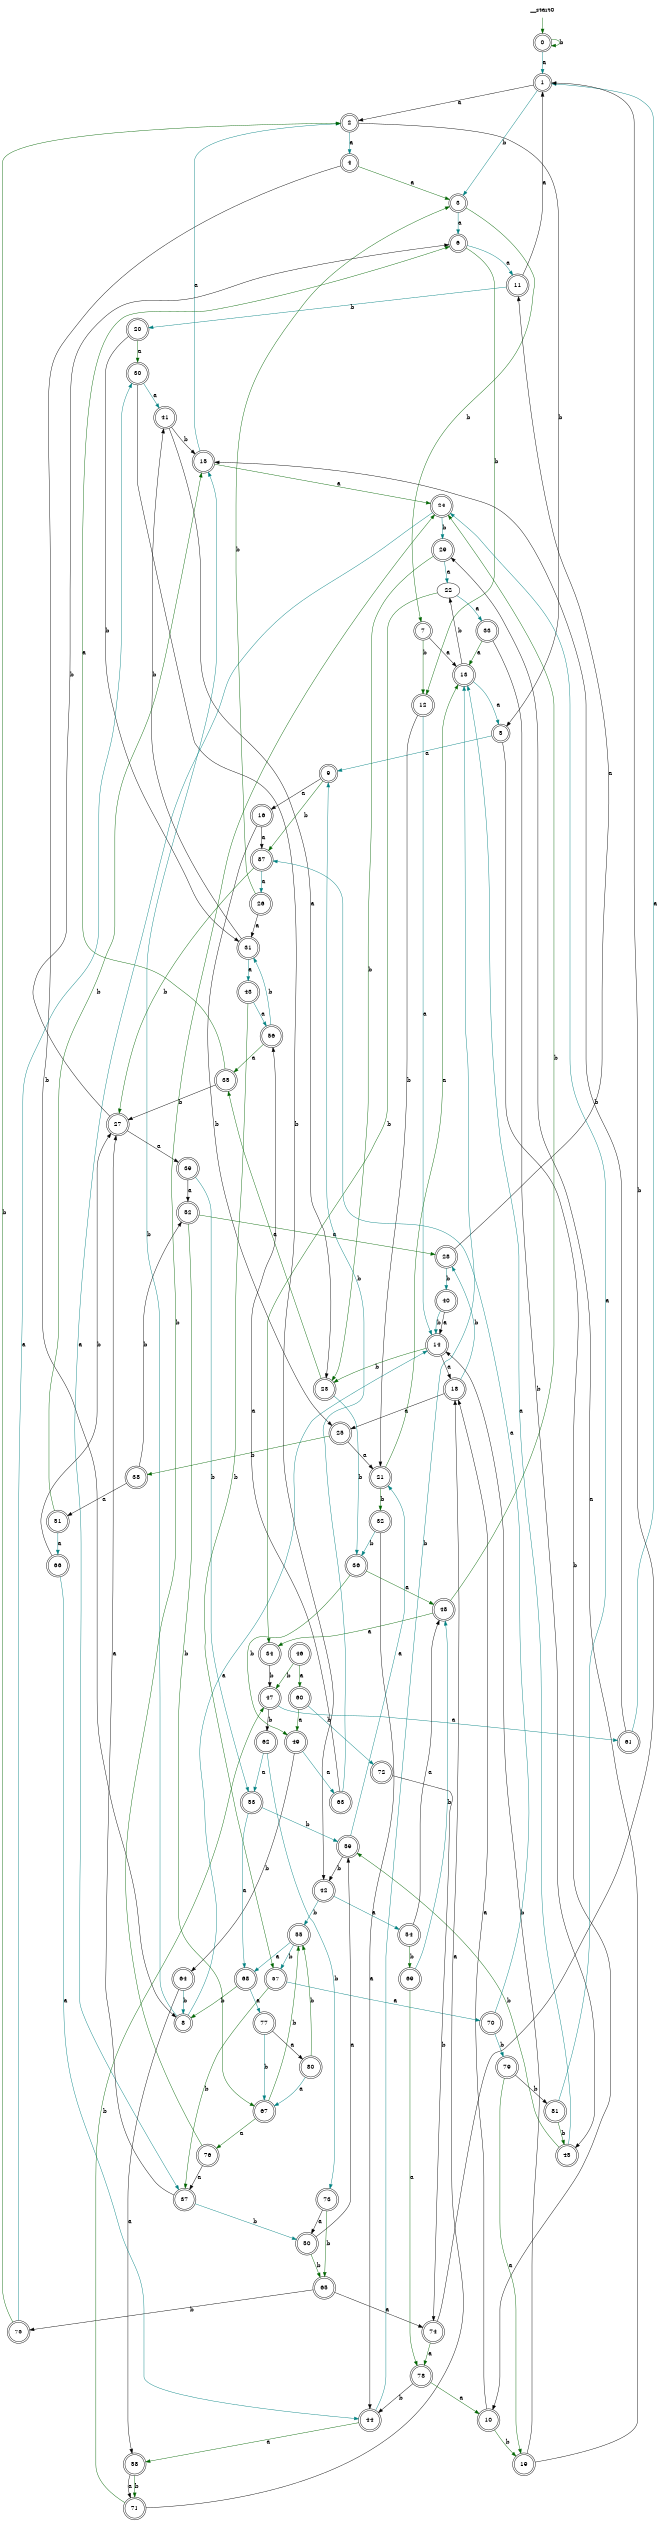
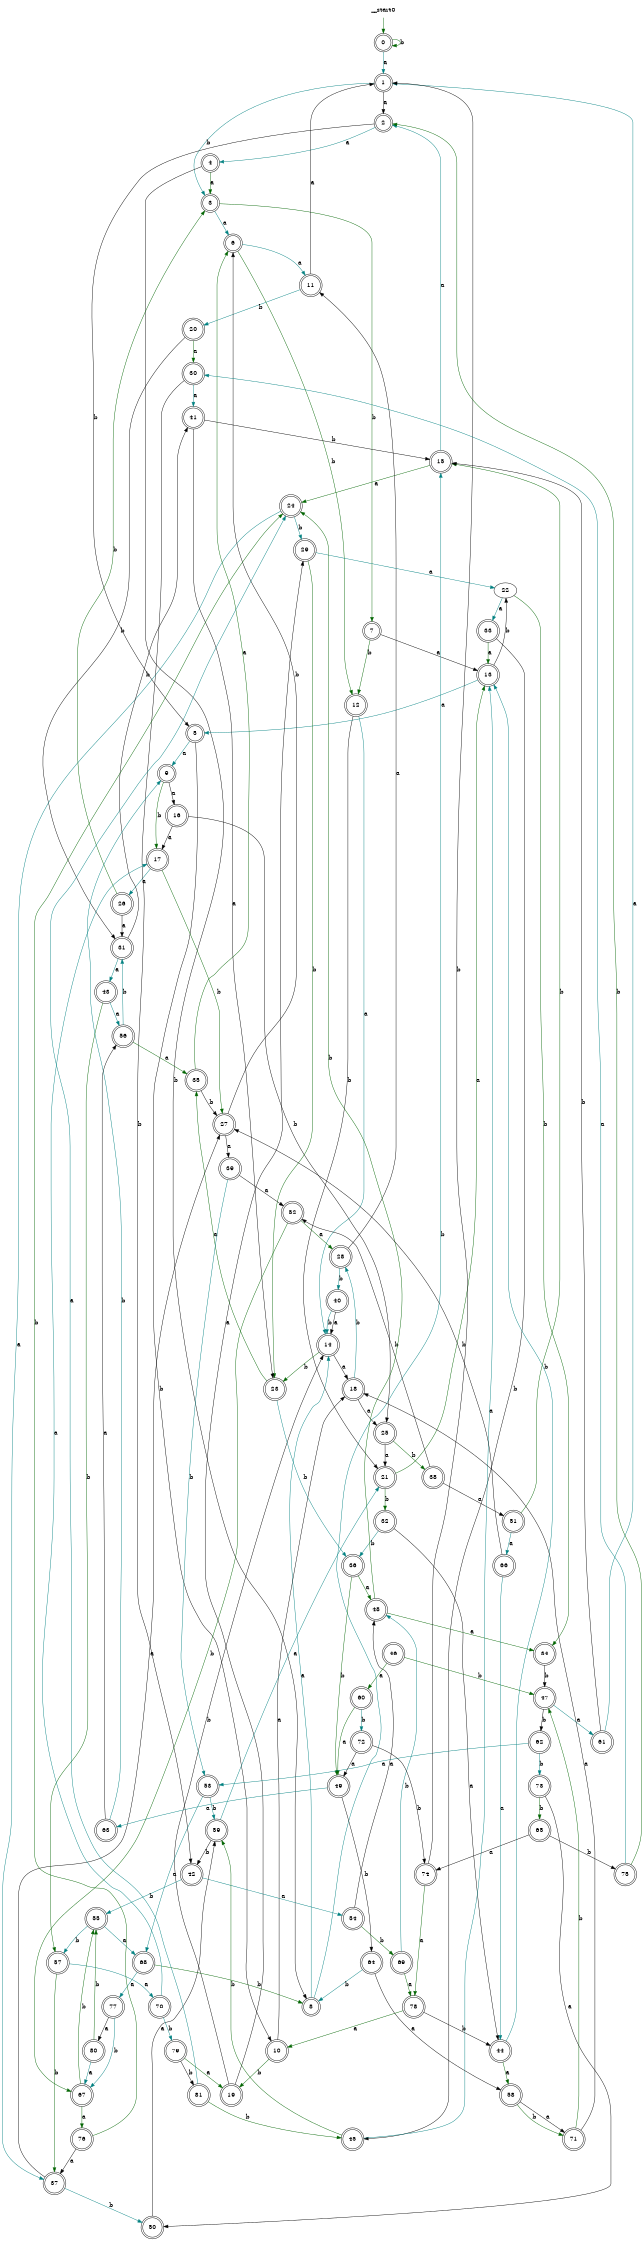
(262, 860) -> (157, 860)
none -> (351, 1762)
(315, 2264) -> none
